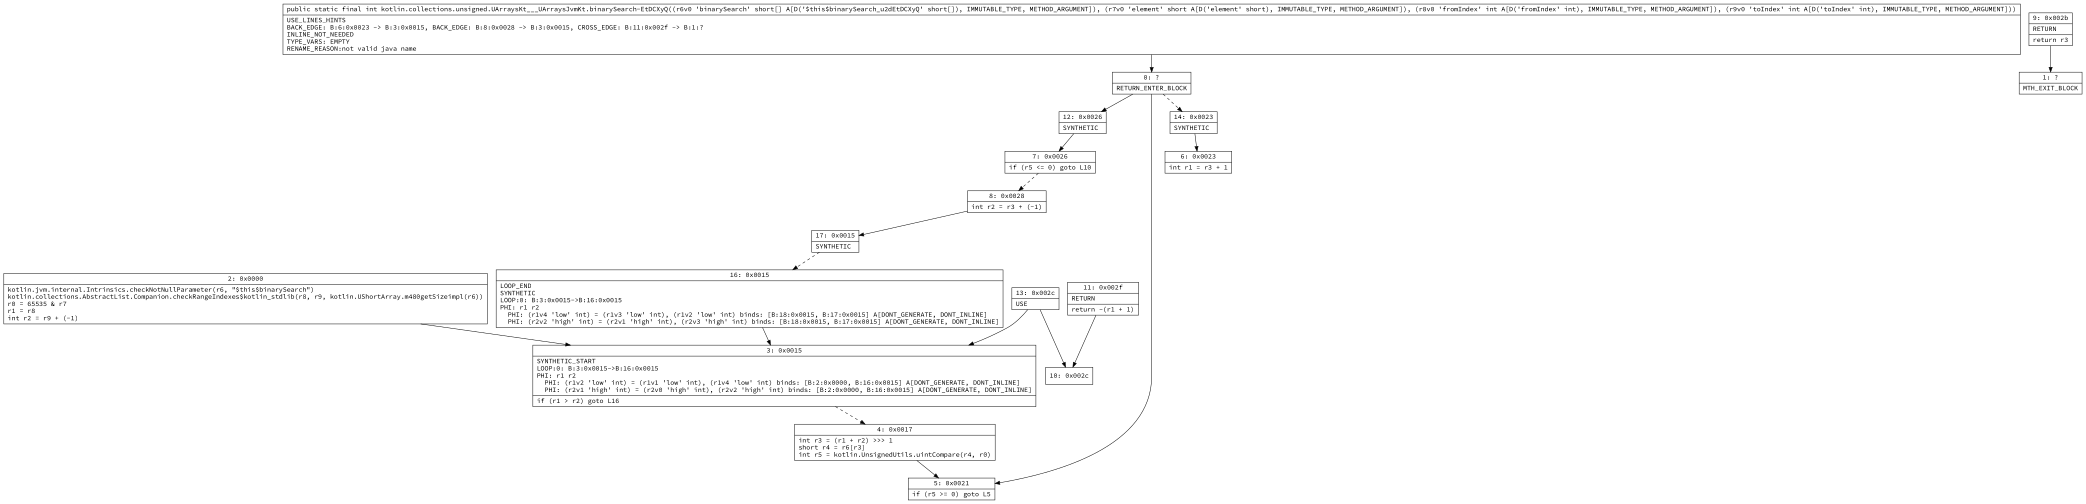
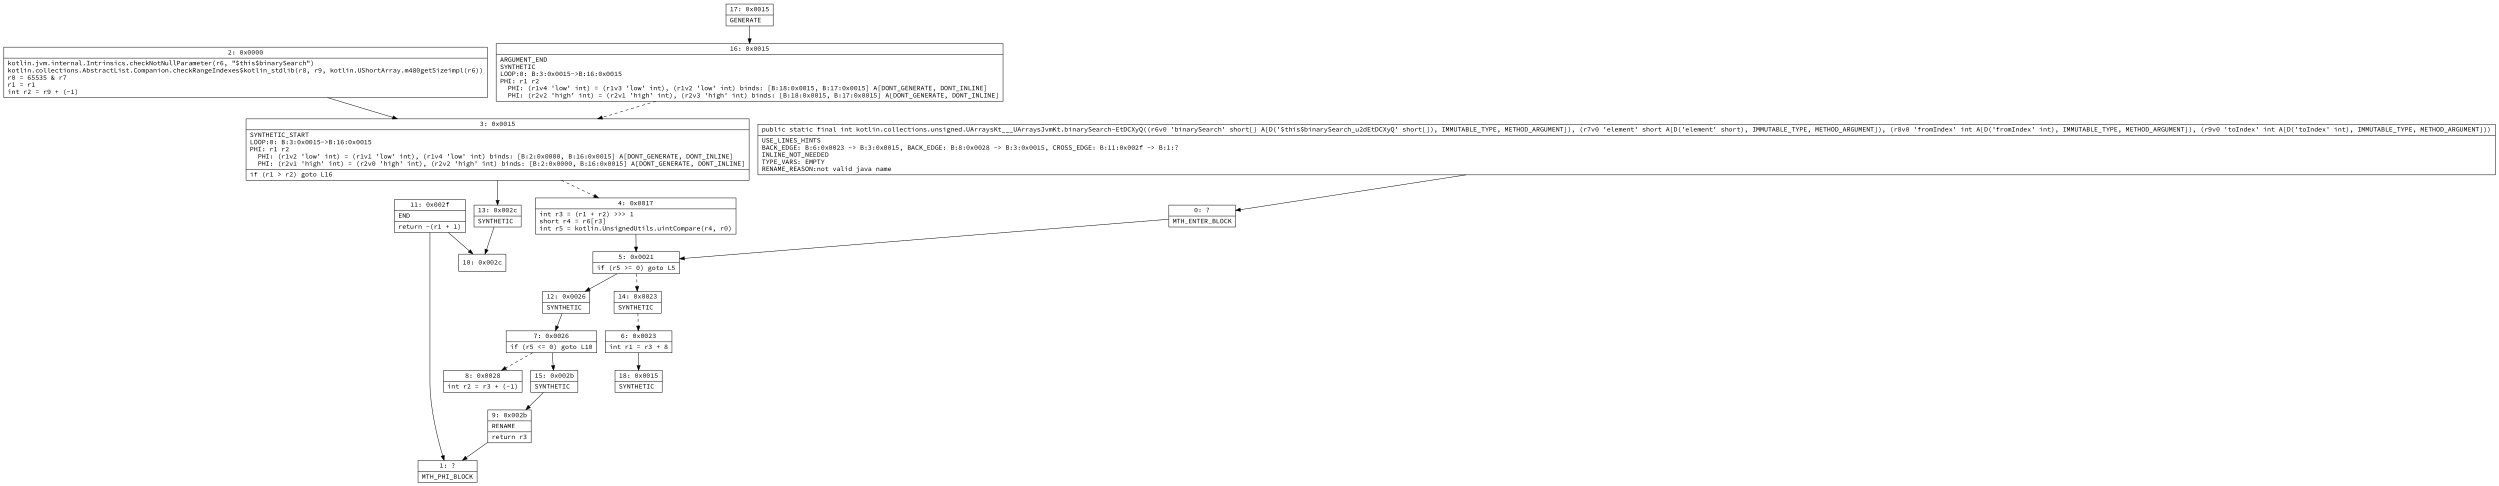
(2045, 29) -> (504, 426)
(1152, 88) -> (1202, 221)
(2051, 88) -> (448, 477)
(1171, 101) -> (637, 280)
(1119, 102) -> (603, 281)
(1196, 140) -> (638, 320)
(1198, 167) -> (639, 347)
(916, 223) -> none
(833, 247) -> (746, 20)
(808, 260) -> (750, 32)
(516, 286) -> (524, 60)
(1083, 298) -> (404, 216)
(1022, 304) -> (496, 221)
(21, 311) -> (21, 85)
(1003, 330) -> (498, 190)
(766, 334) -> (629, 109)
none -> (430, 345)
none -> (554, 381)
none -> (639, 381)
